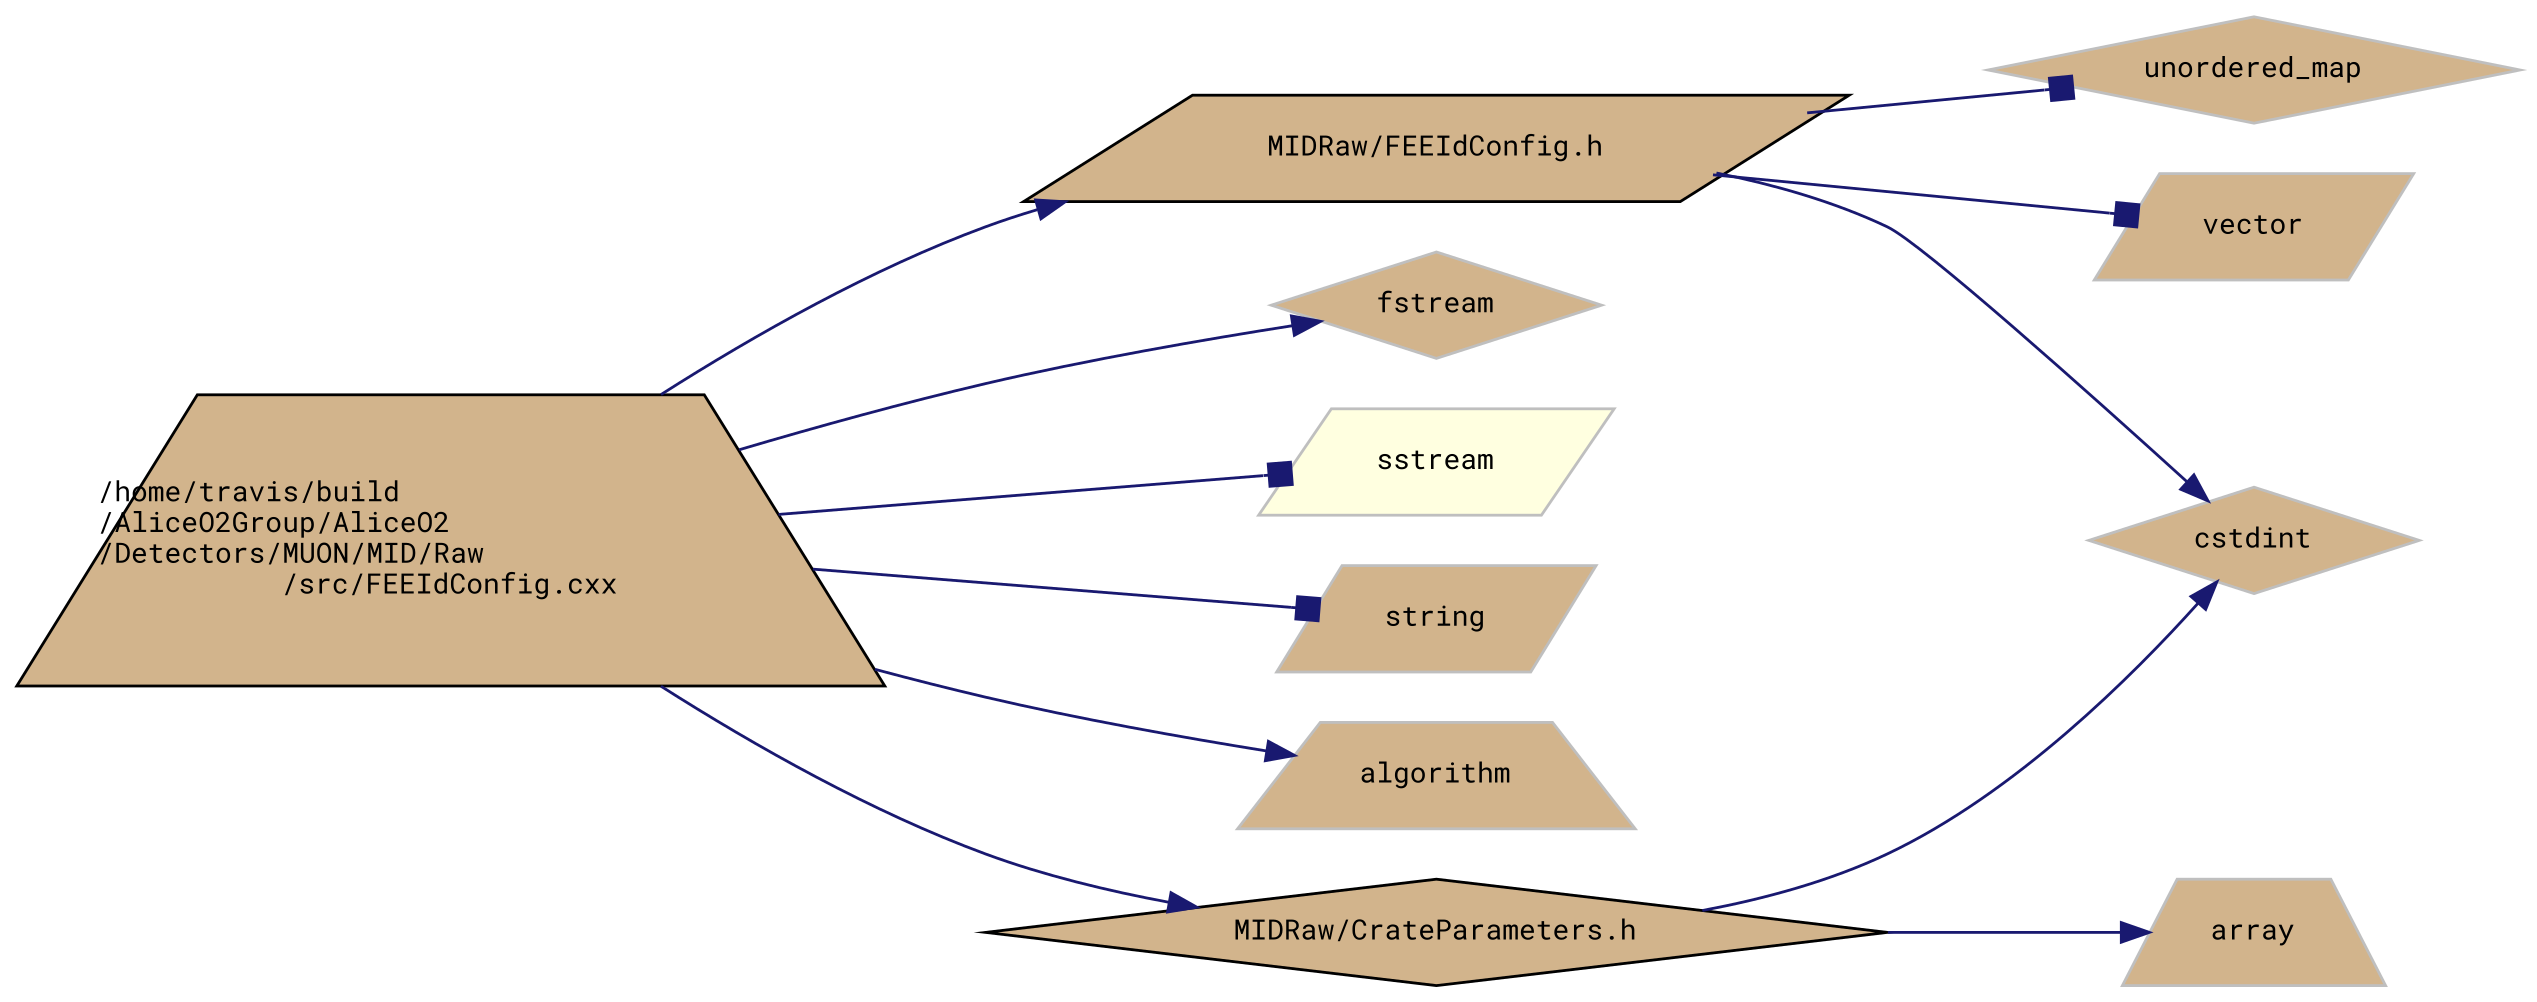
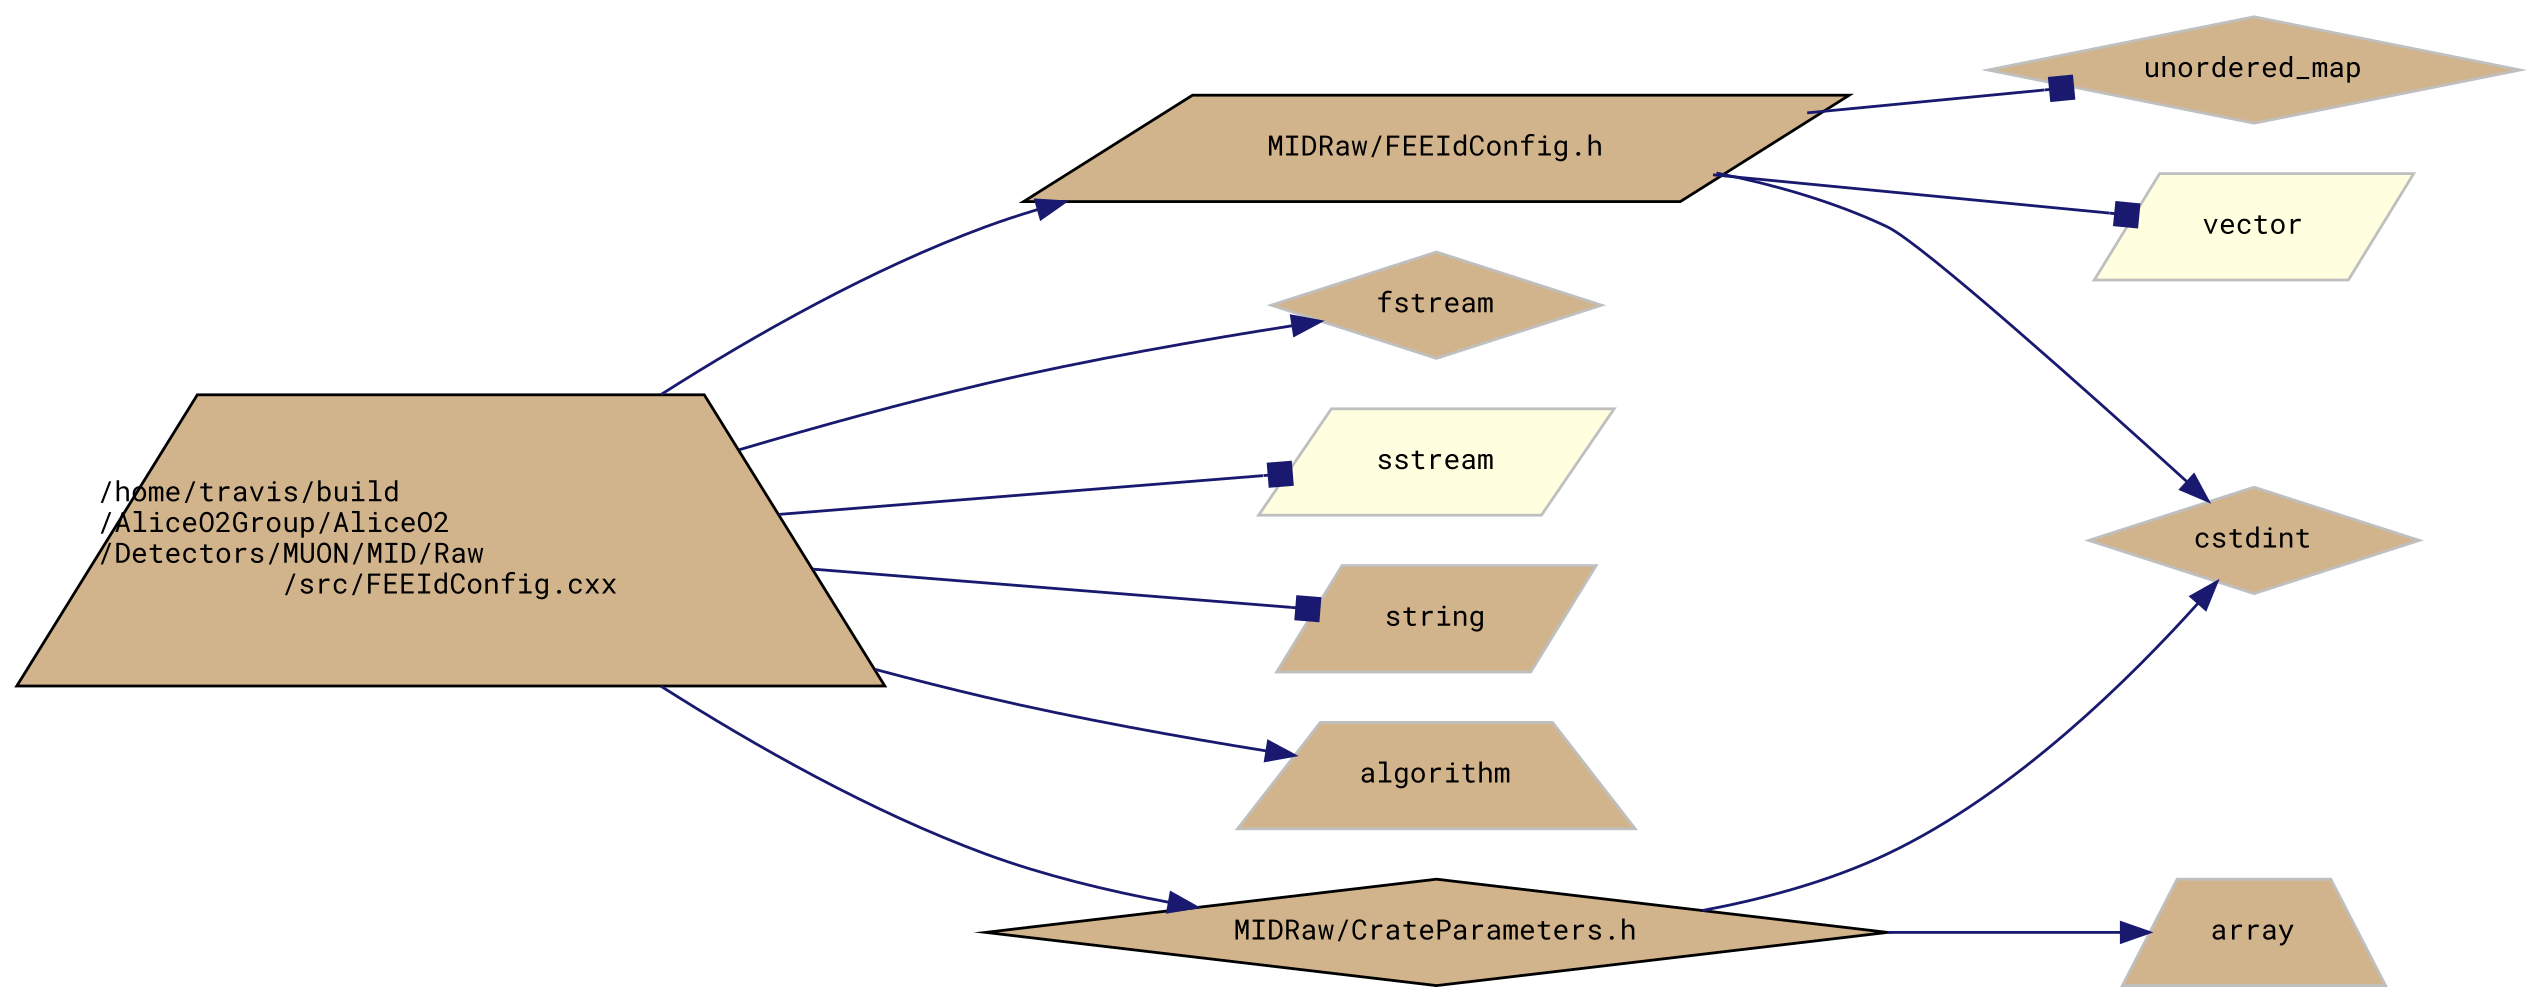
(2254, 227) -> (2254, 227)
